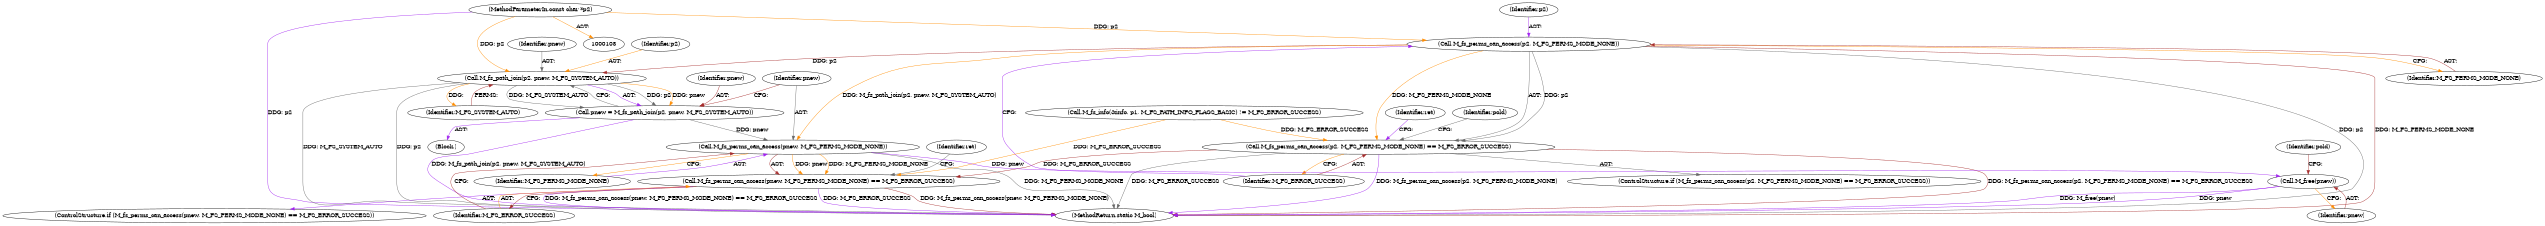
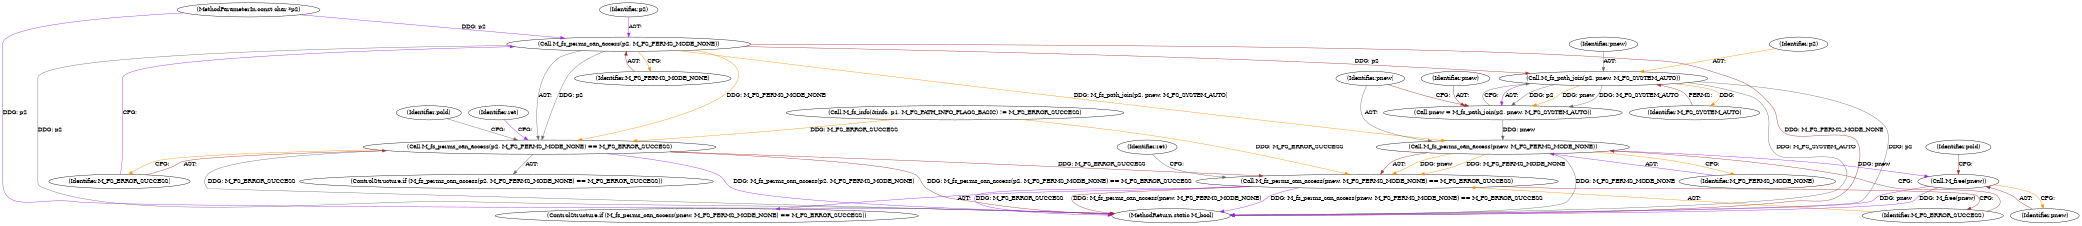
(1015, 26) -> (430, 26)
(478, 40) -> none
(604, 44) -> none
(446, 147) -> none
(478, 199) -> none
